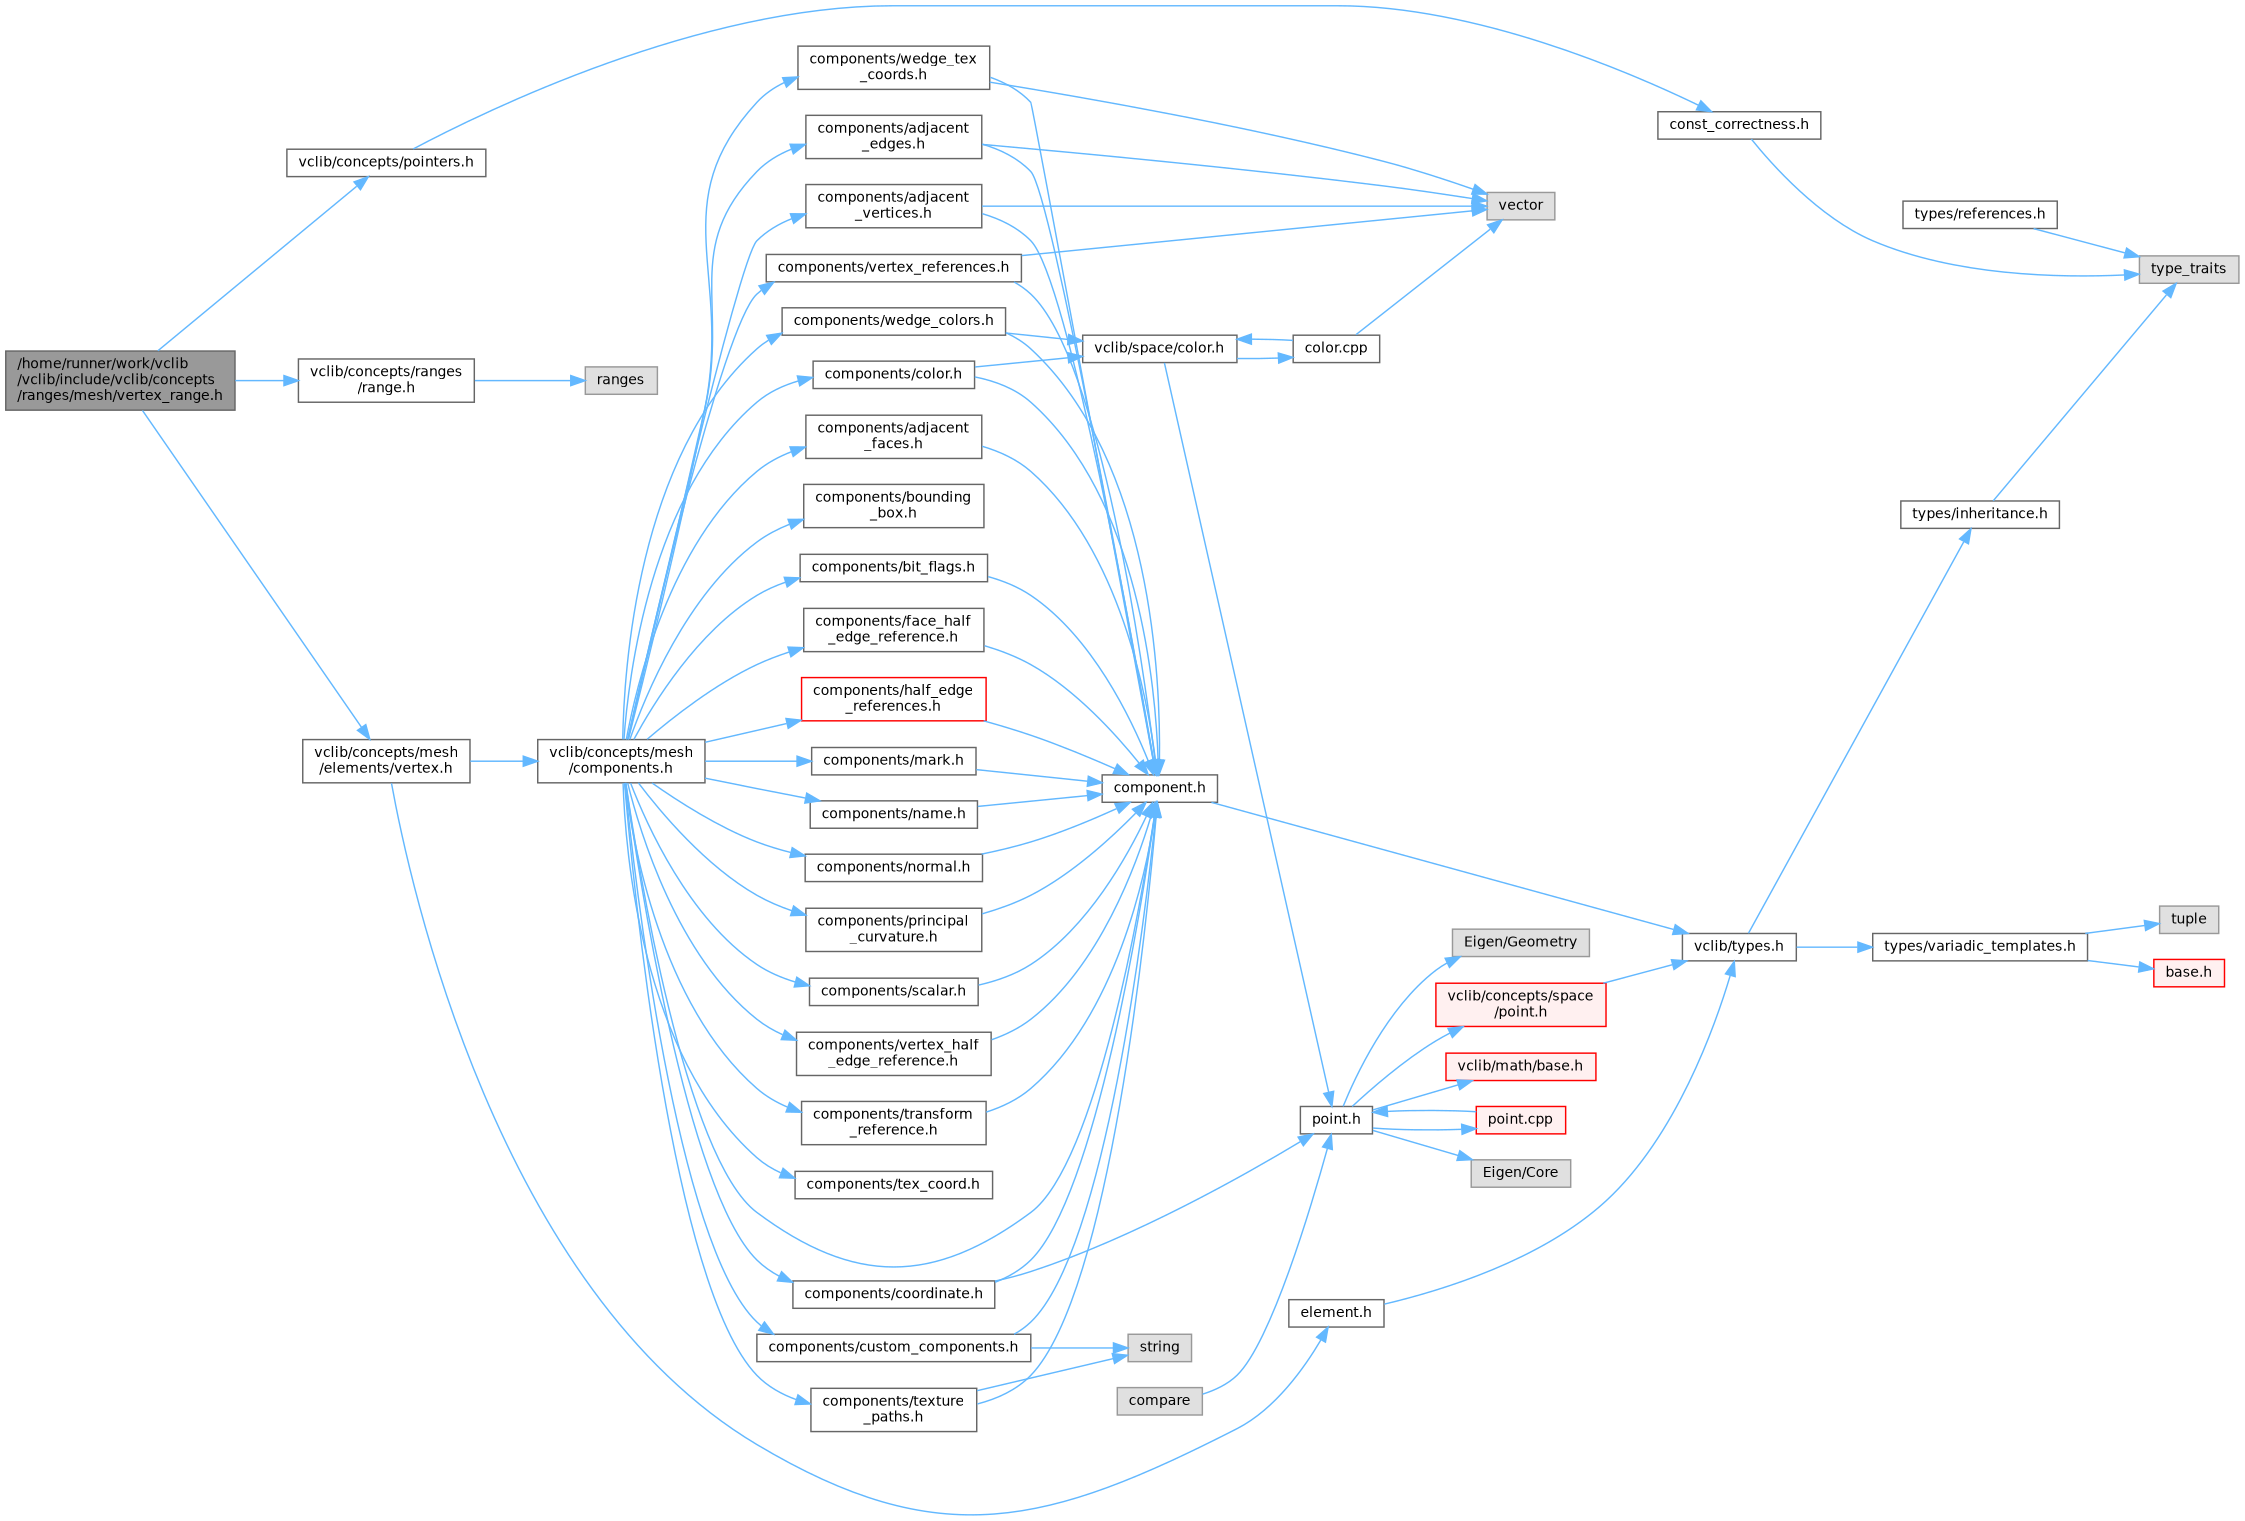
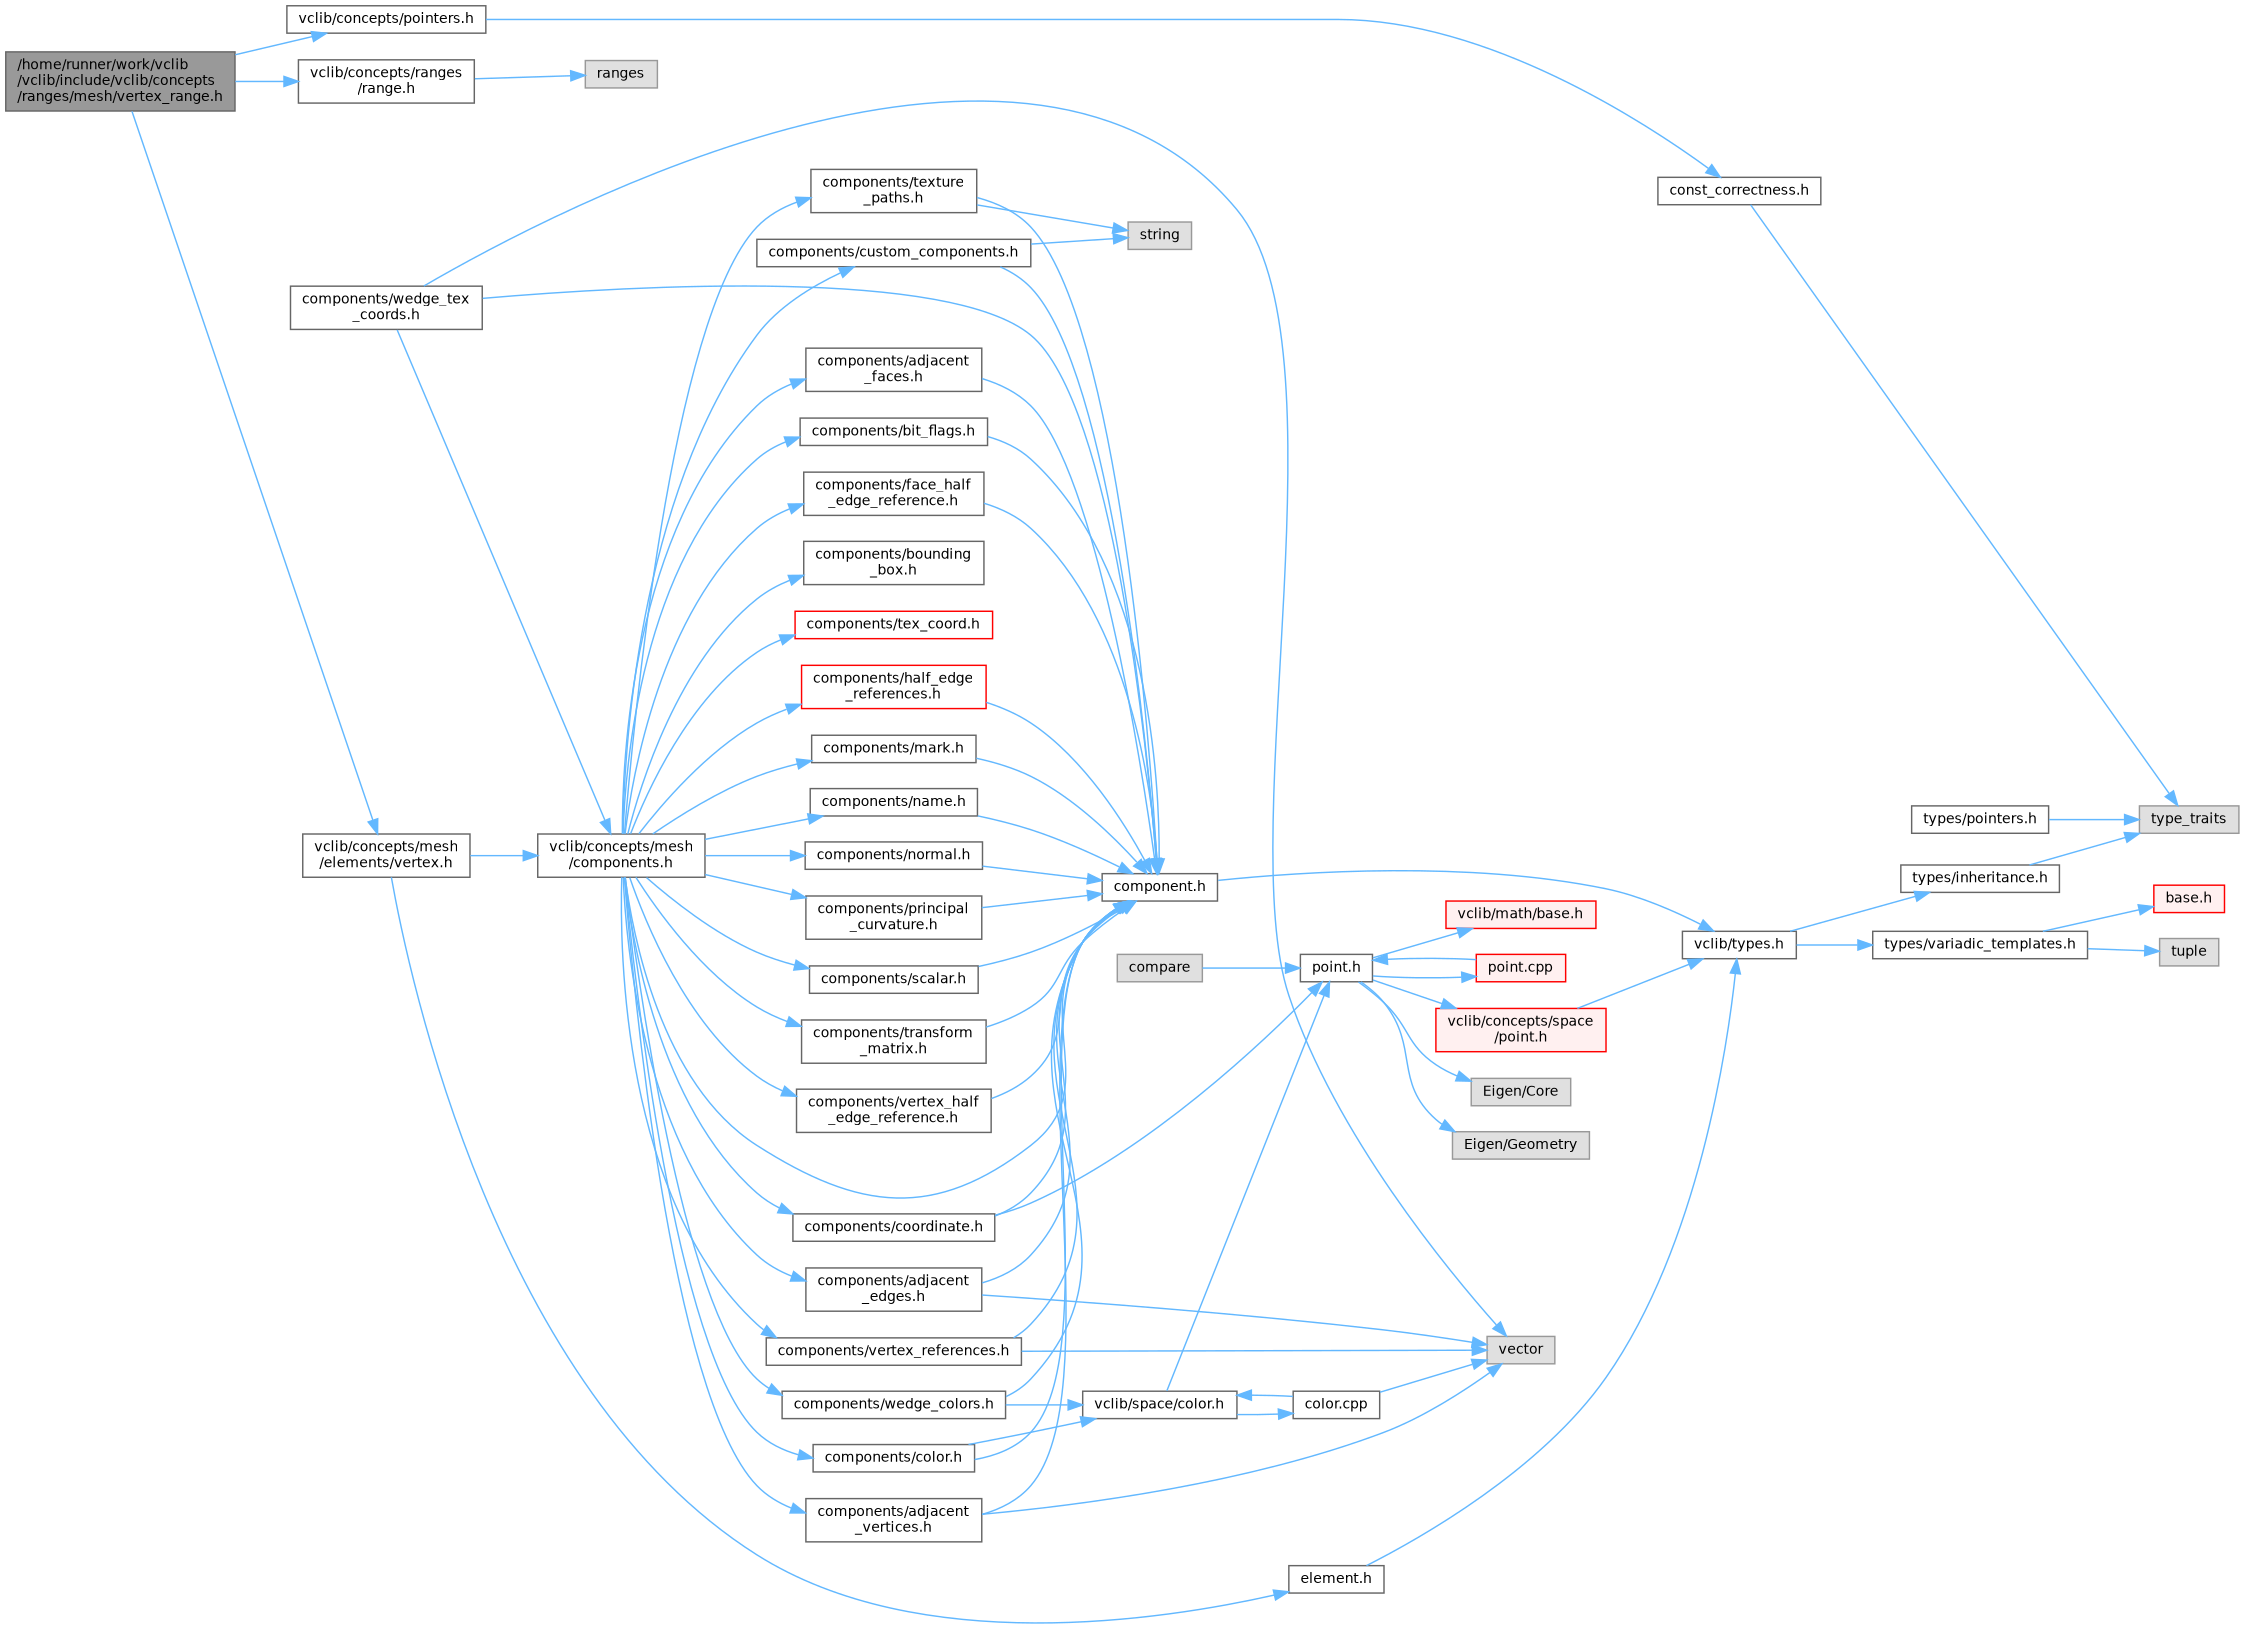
(1980, 215) -> (1980, 820)
(706, 246) -> (501, 575)
(894, 1123) -> (894, 1042)
(894, 1185) -> (894, 625)
